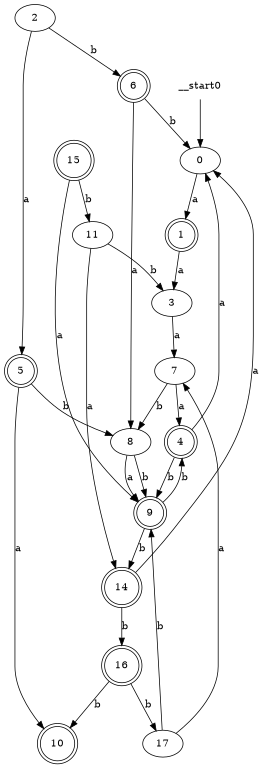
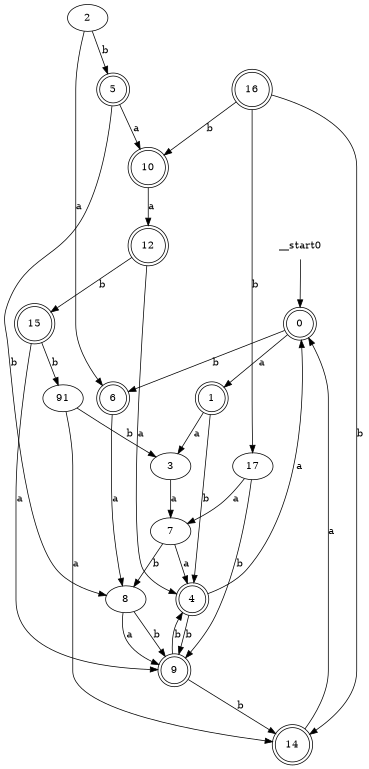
(94, 50) -> (79, 207)
(165, 121) -> (210, 360)
(200, 160) -> (300, 324)
(27, 200) -> (106, 50)
(93, 235) -> (63, 398)
none -> (148, 246)
none -> (202, 495)
(122, 623) -> (357, 397)
